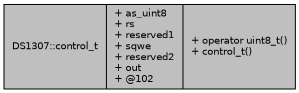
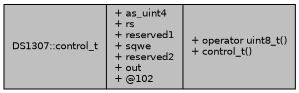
(141, 13) -> (141, 13)
